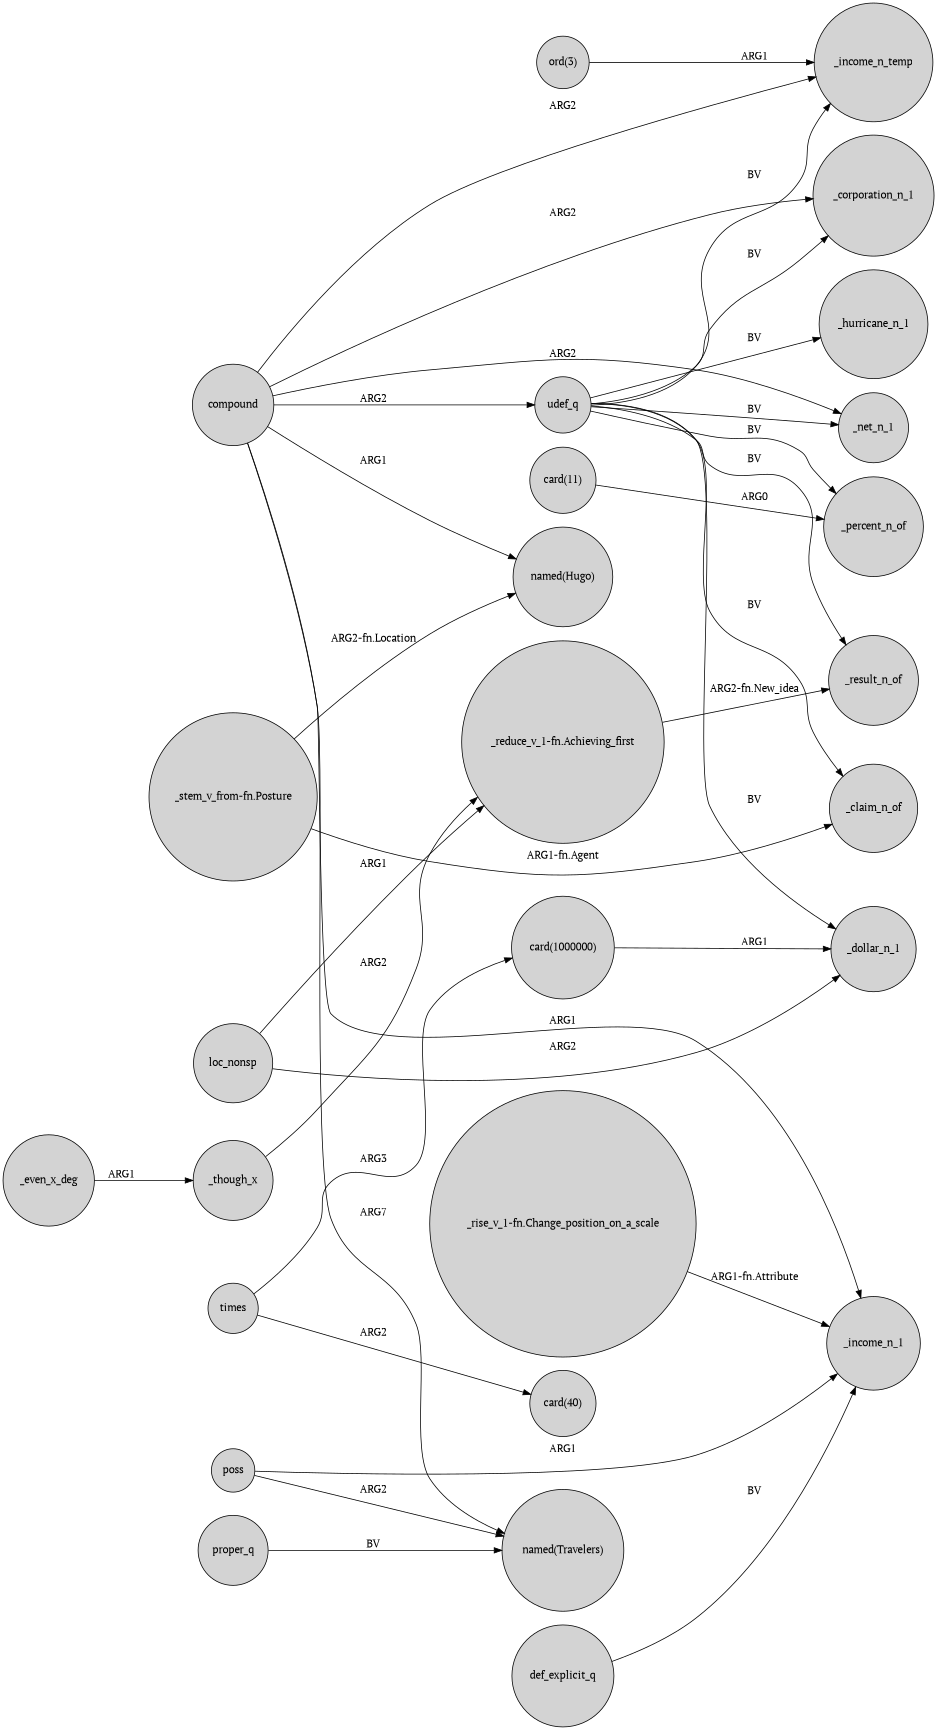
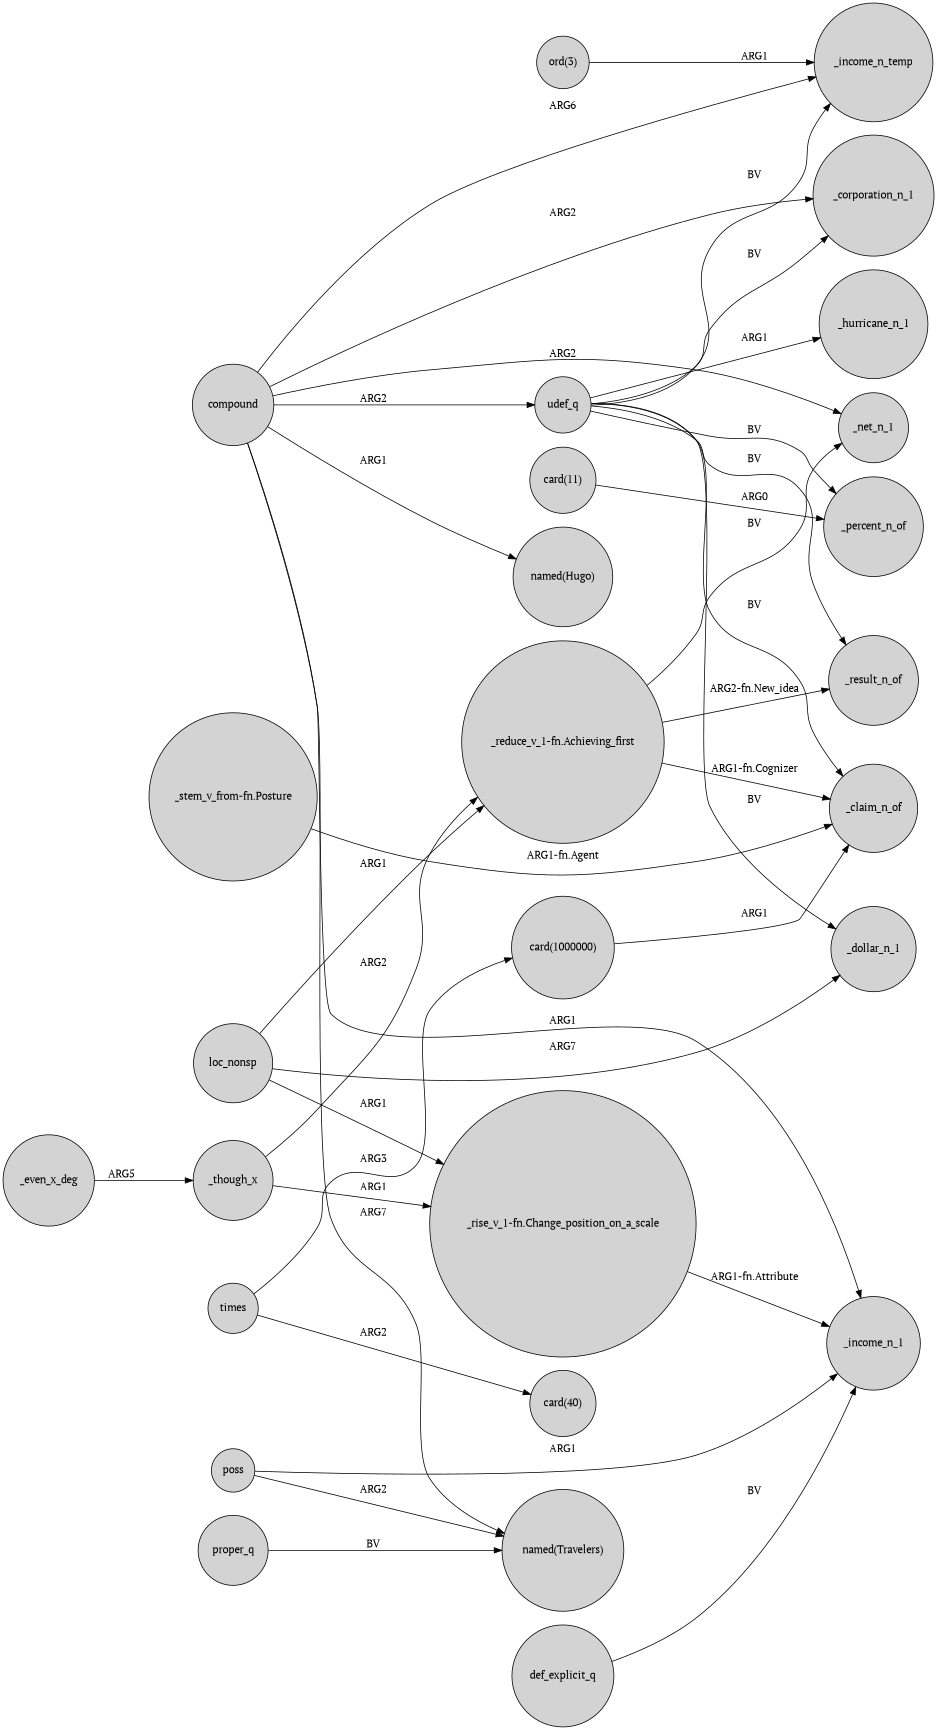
(563, 106) -> (563, 106)
(755, 338) -> (755, 338)
(711, 415) -> (748, 567)
(395, 657) -> none
none -> (742, 780)
(719, 948) -> (748, 930)
(563, 1047) -> (563, 1047)
none -> (353, 1120)
(122, 1175) -> (122, 1175)
none -> (348, 1196)
